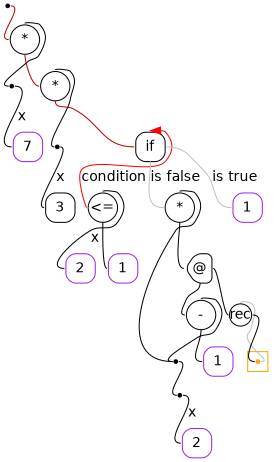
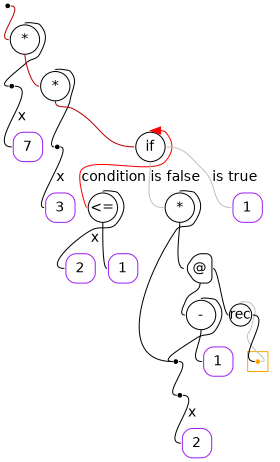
(150, 147) -> (150, 147)
(60, 208) -> (60, 208)
